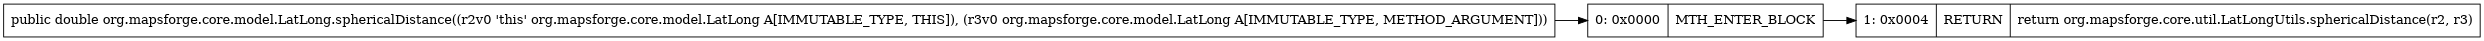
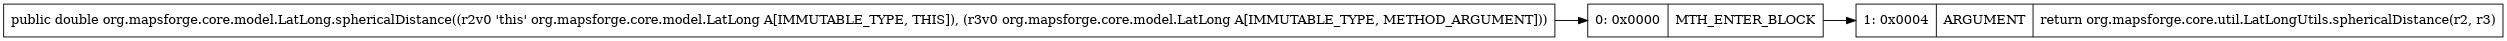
(1973, 20) -> (1985, 20)
